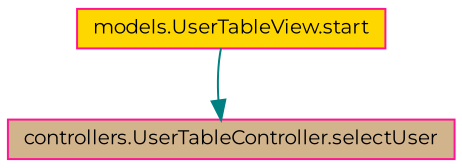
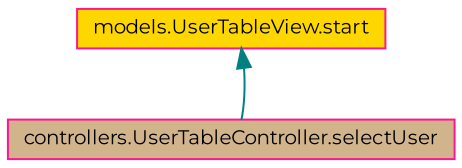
(218, 74) -> (244, 94)
